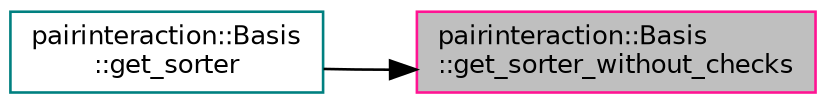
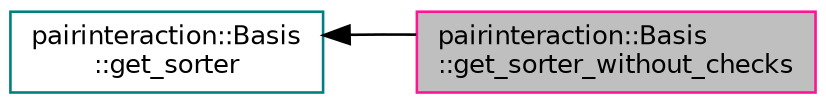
(357, 70) -> (383, 35)
